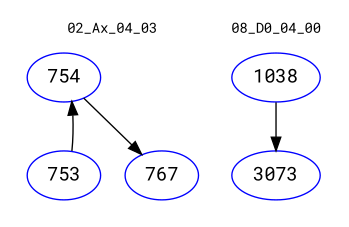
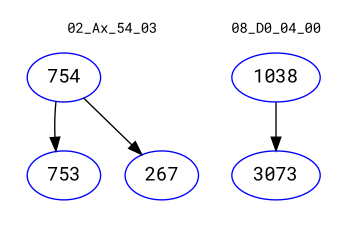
(113, 29) -> (113, 29)
(73, 133) -> (55, 119)
(162, 175) -> (162, 175)
